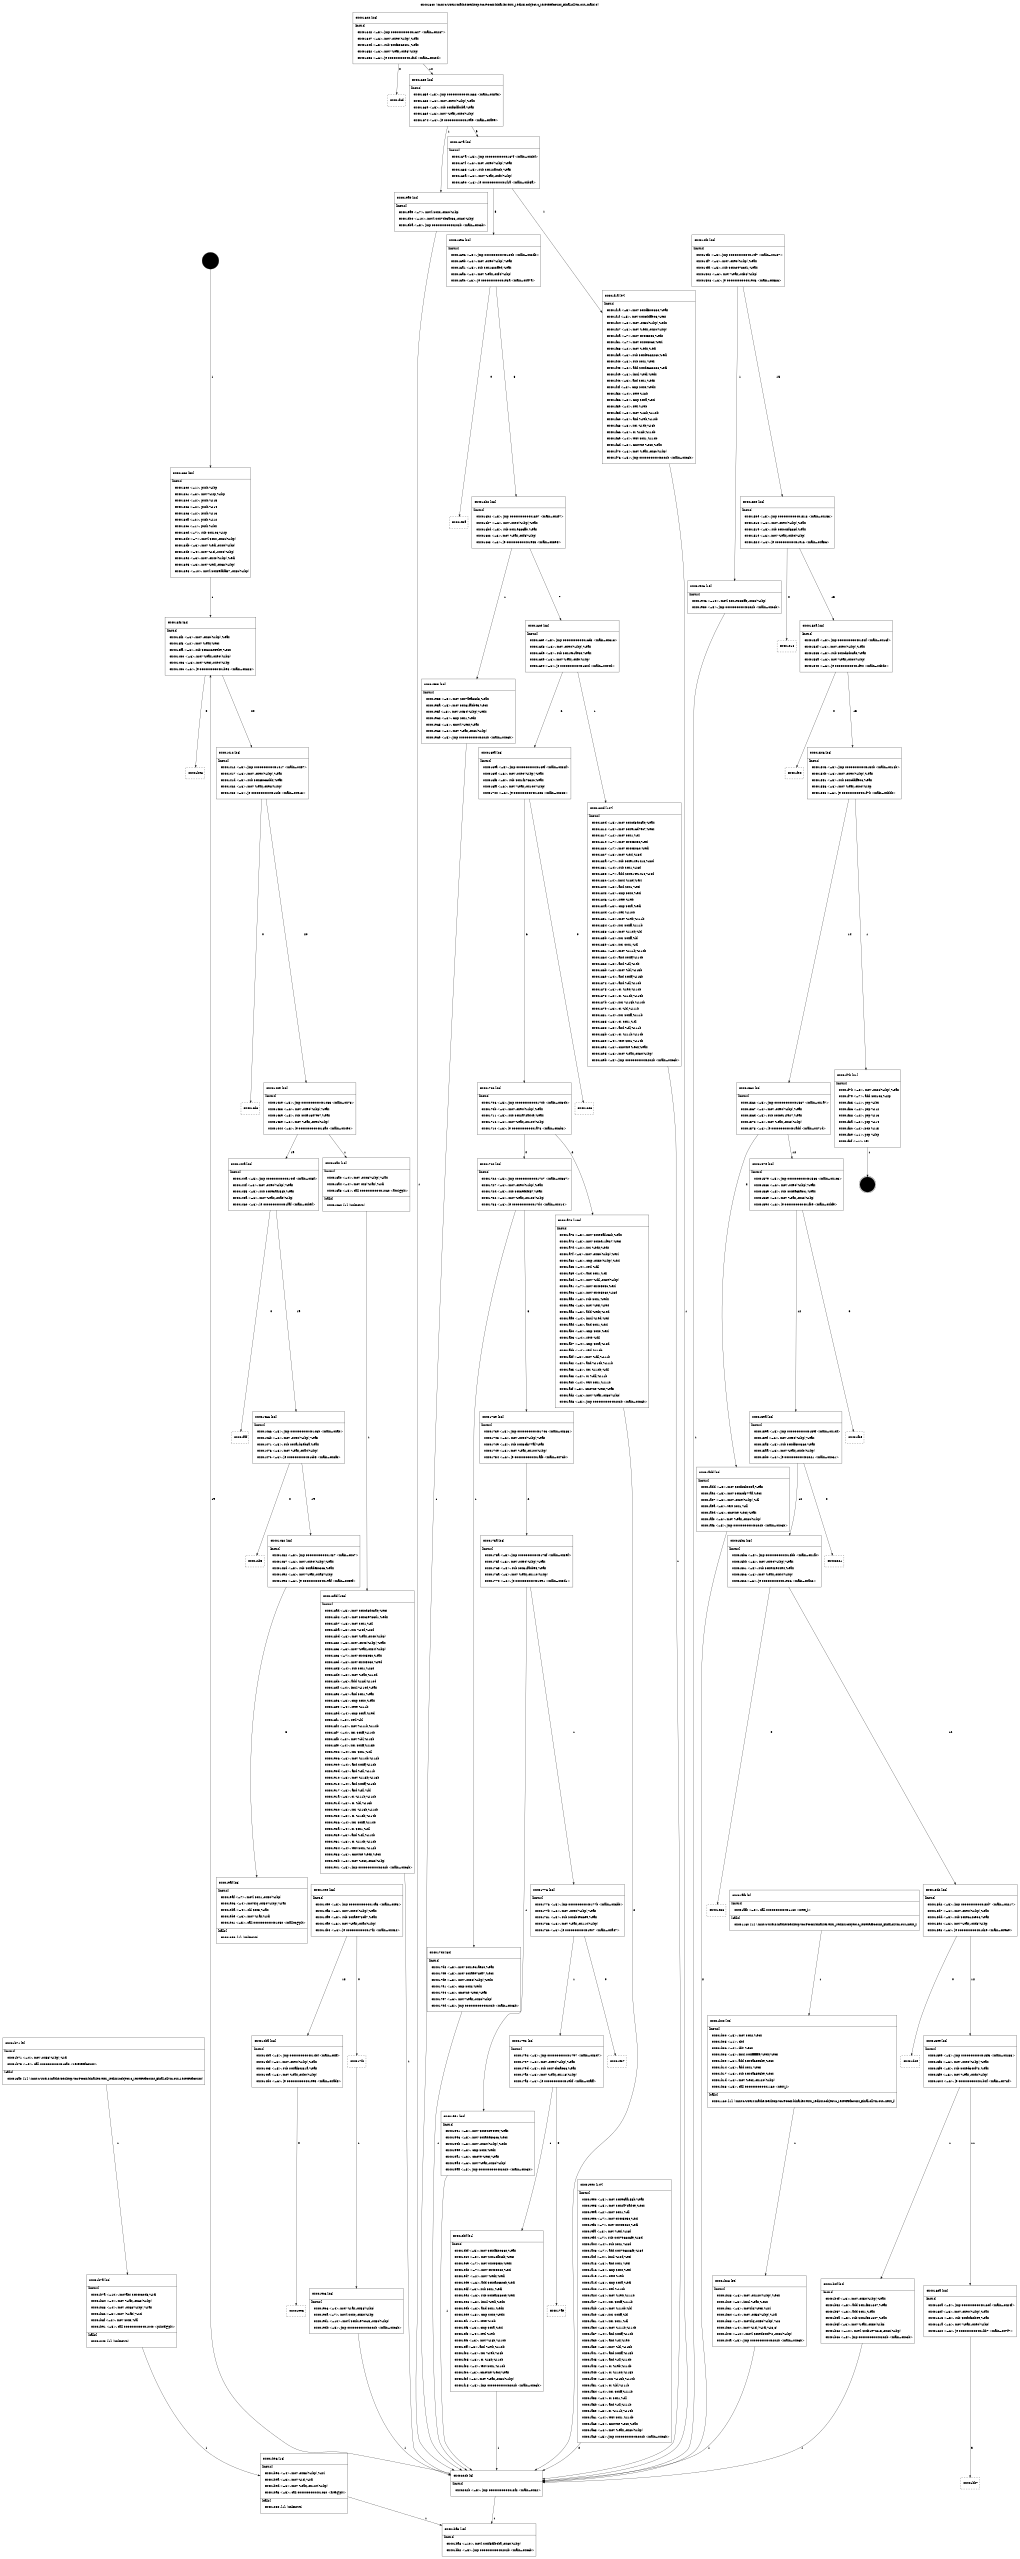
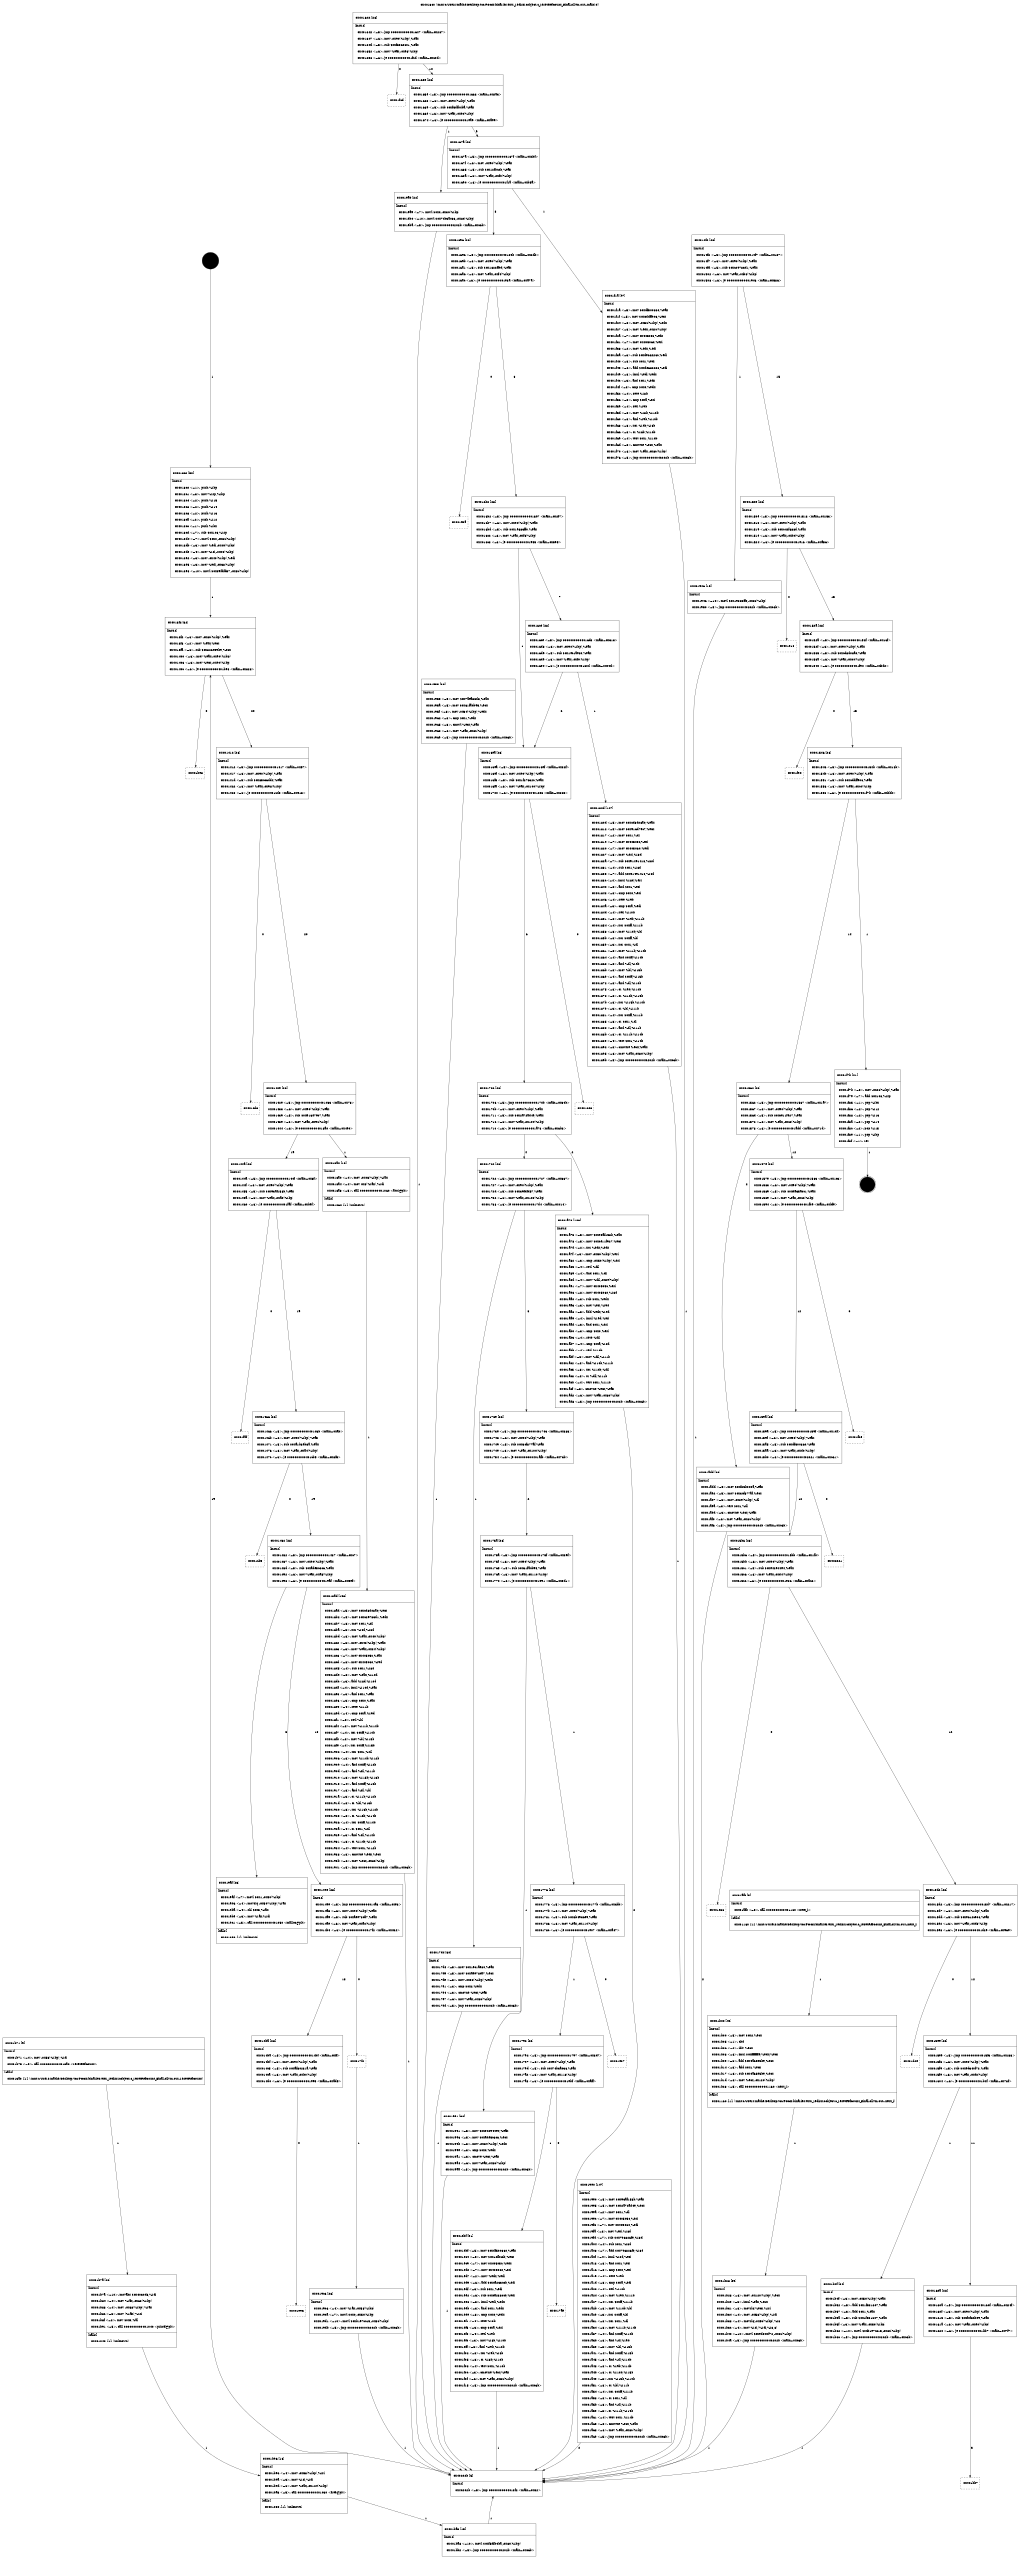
(495, 613) -> (520, 647)
none -> (288, 1737)
(494, 2509) -> (490, 2511)
